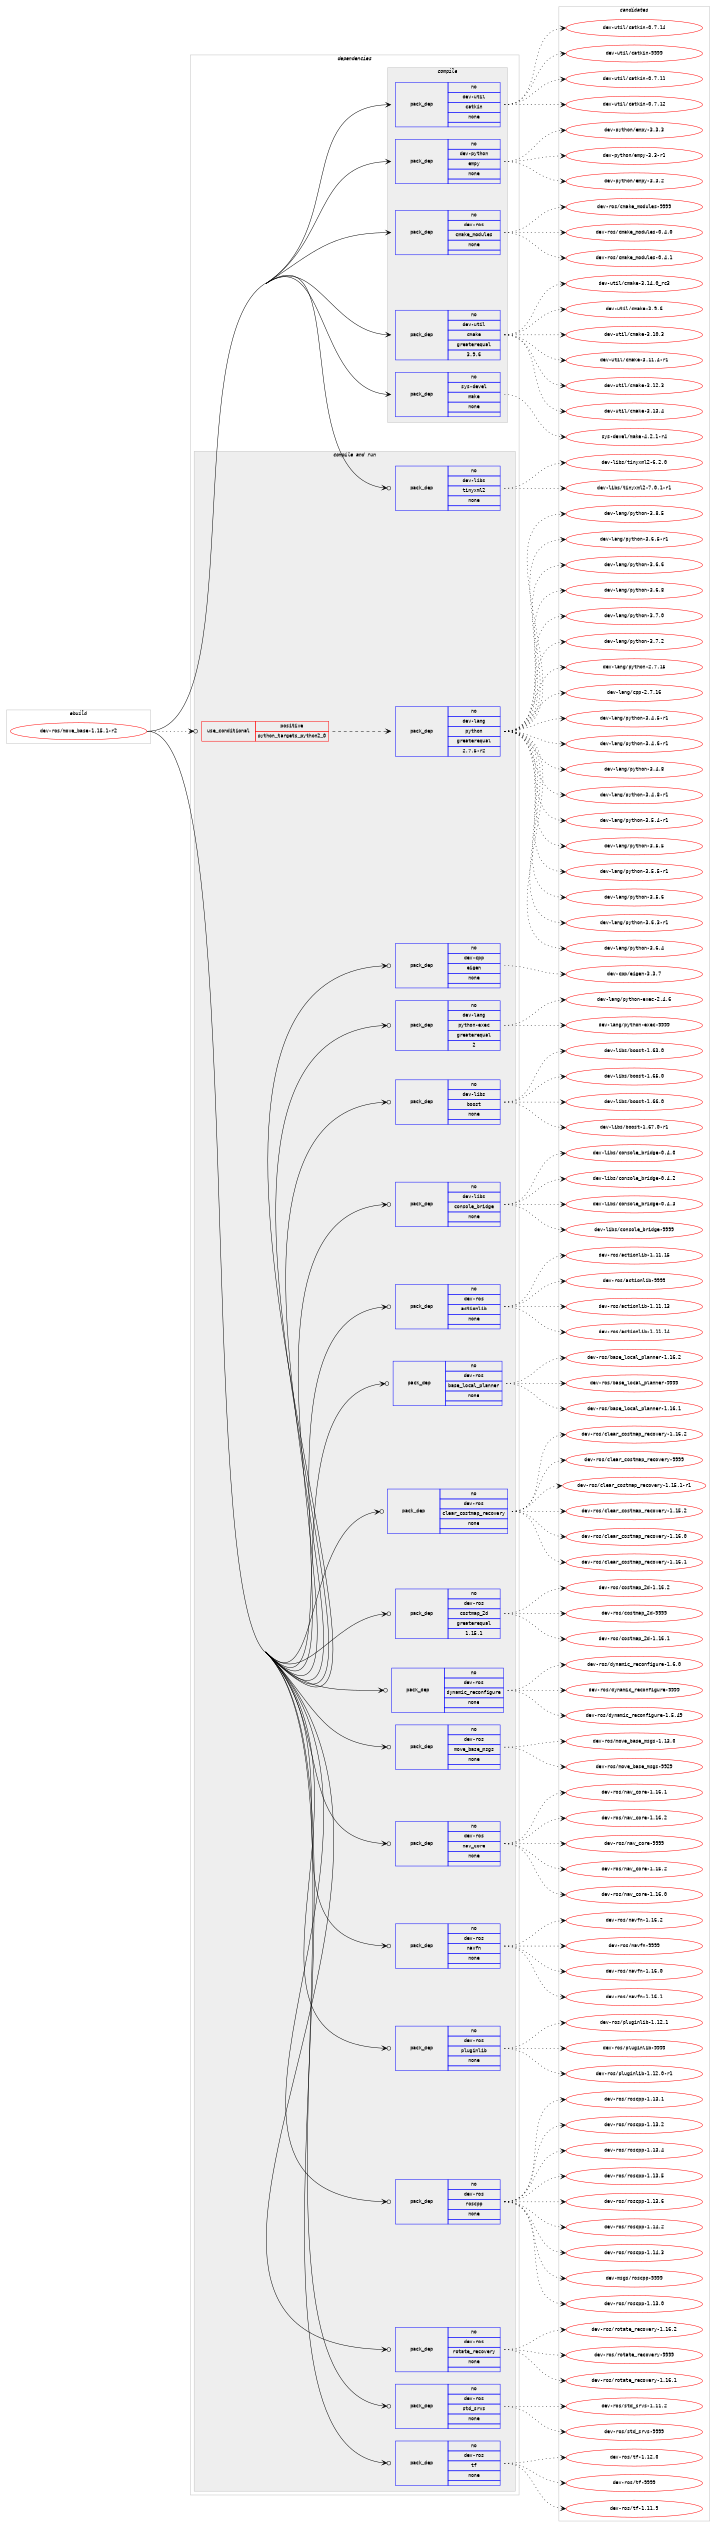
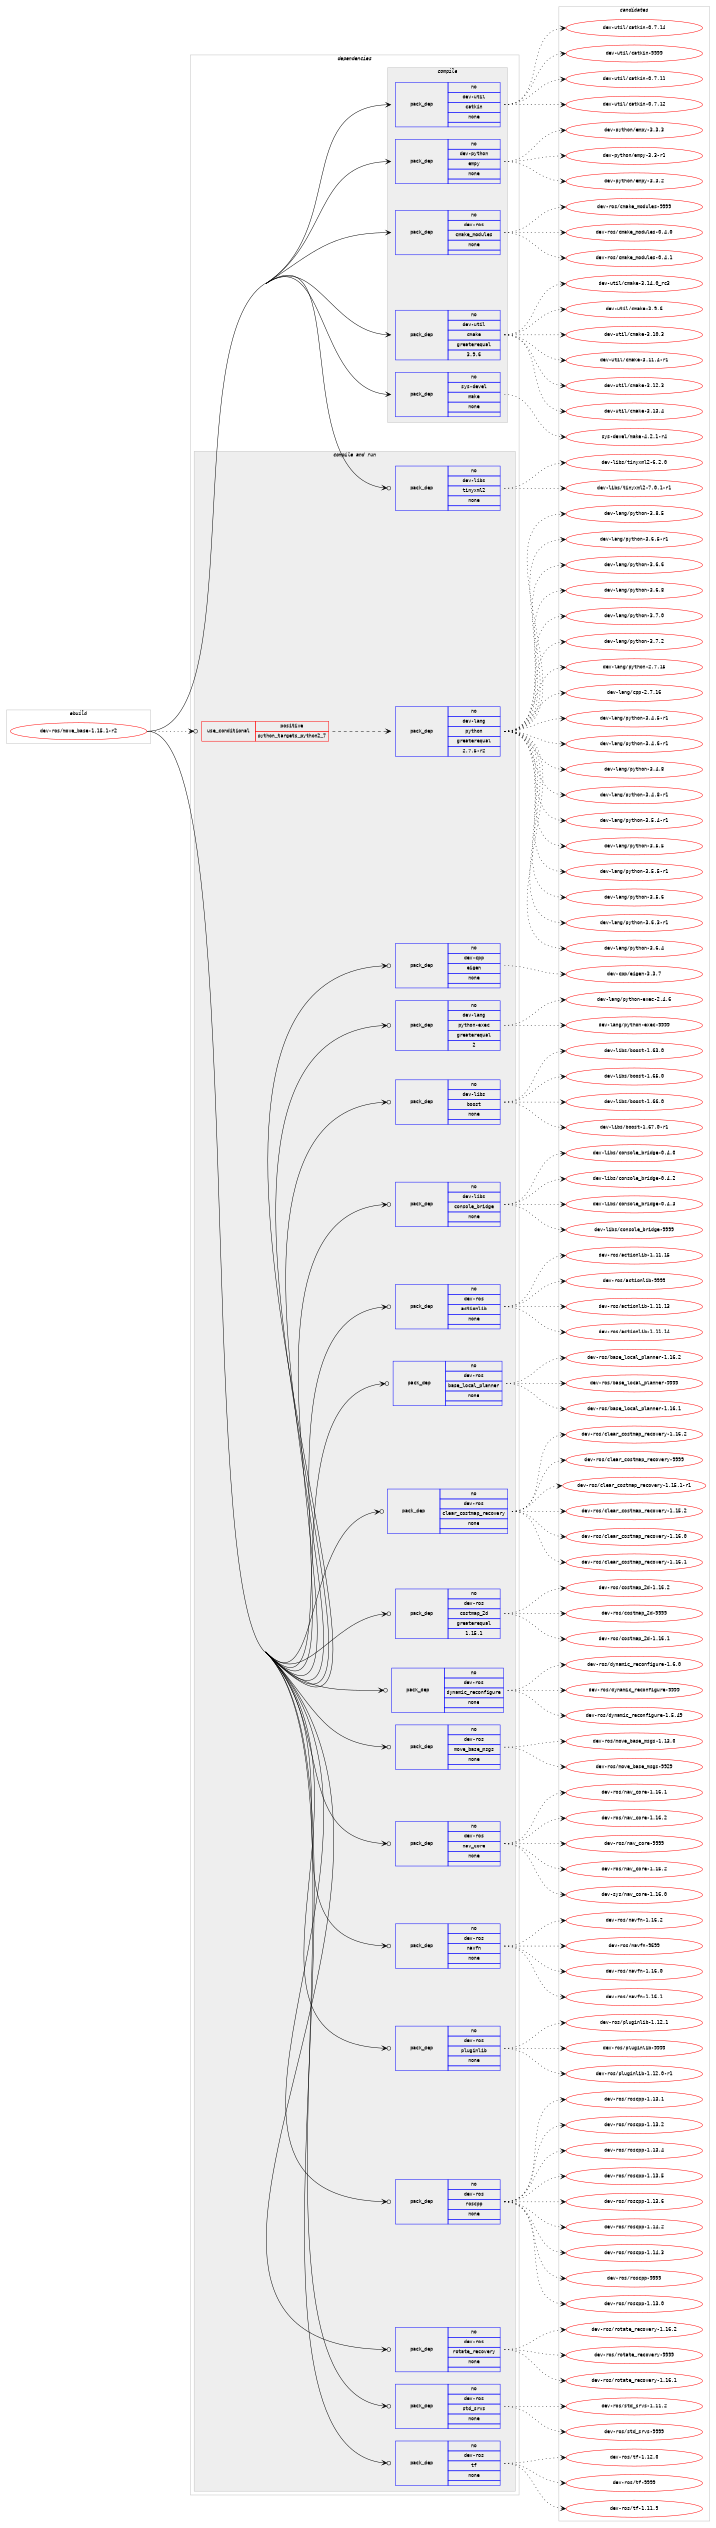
(292, 736) -> (292, 736)
(634, 1895) -> (634, 1895)
(634, 1946) -> (634, 1946)
(634, 2279) -> (634, 2279)
